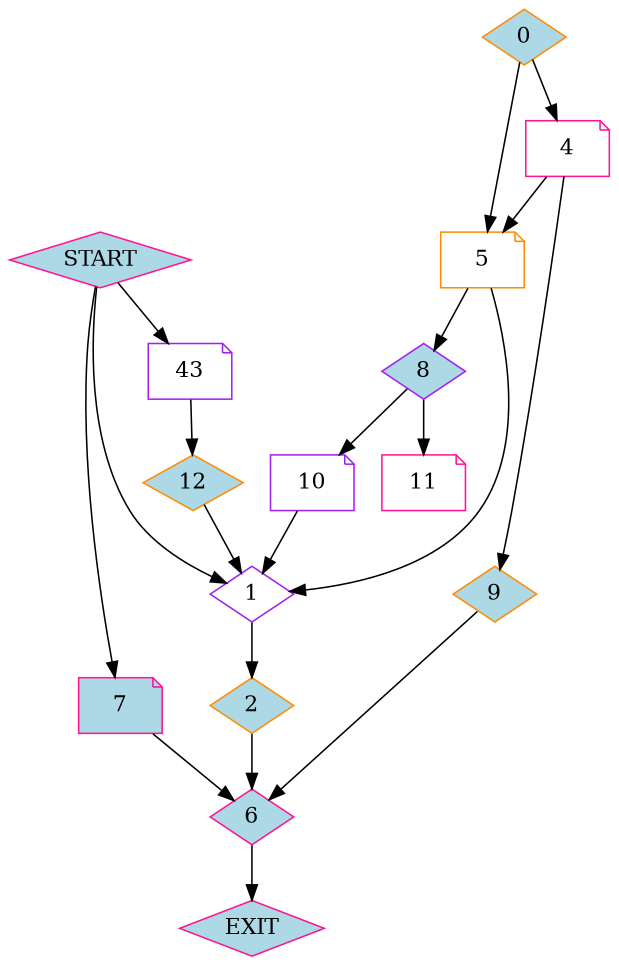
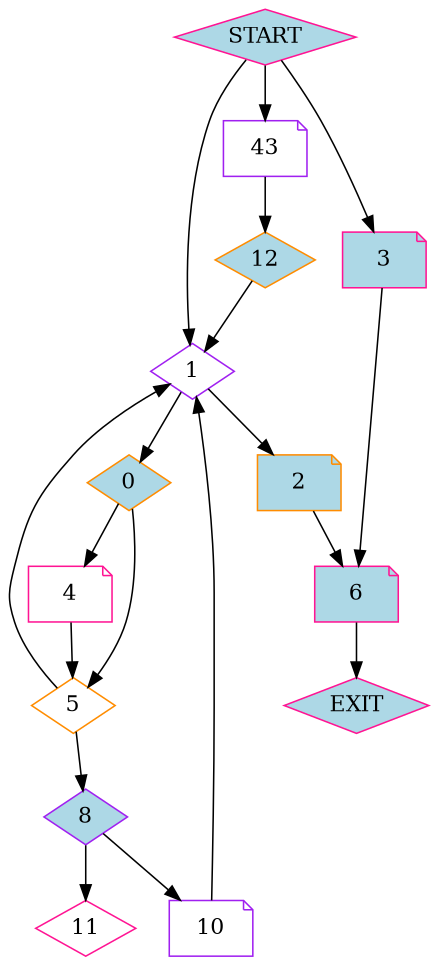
(482, 260) -> (73, 706)
none -> (165, 420)
(424, 483) -> (86, 928)
(495, 594) -> none
(120, 706) -> (384, 260)
(252, 706) -> (299, 483)
(252, 817) -> (356, 594)
